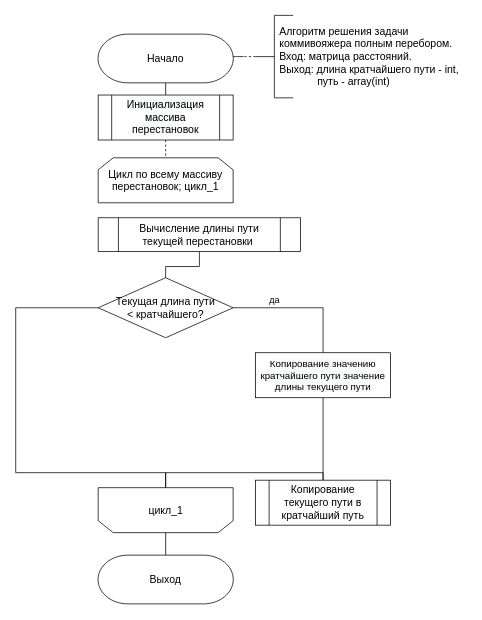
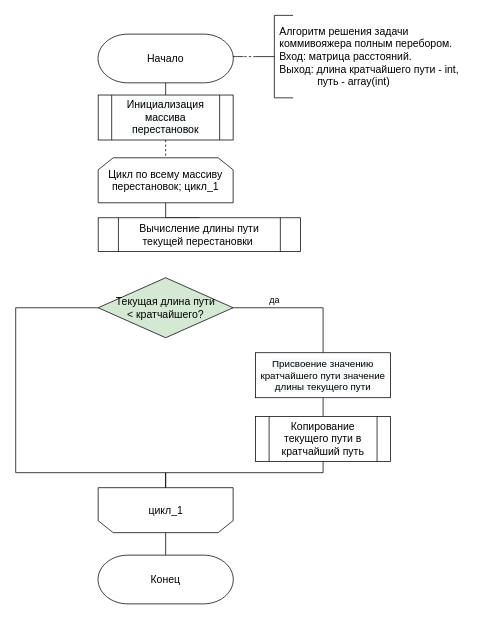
none -> (165, 211)
(185, 267) -> none
(165, 308) -> (165, 308)
(323, 375) -> (323, 375)
(323, 503) -> (323, 439)
(165, 580) -> (165, 580)
